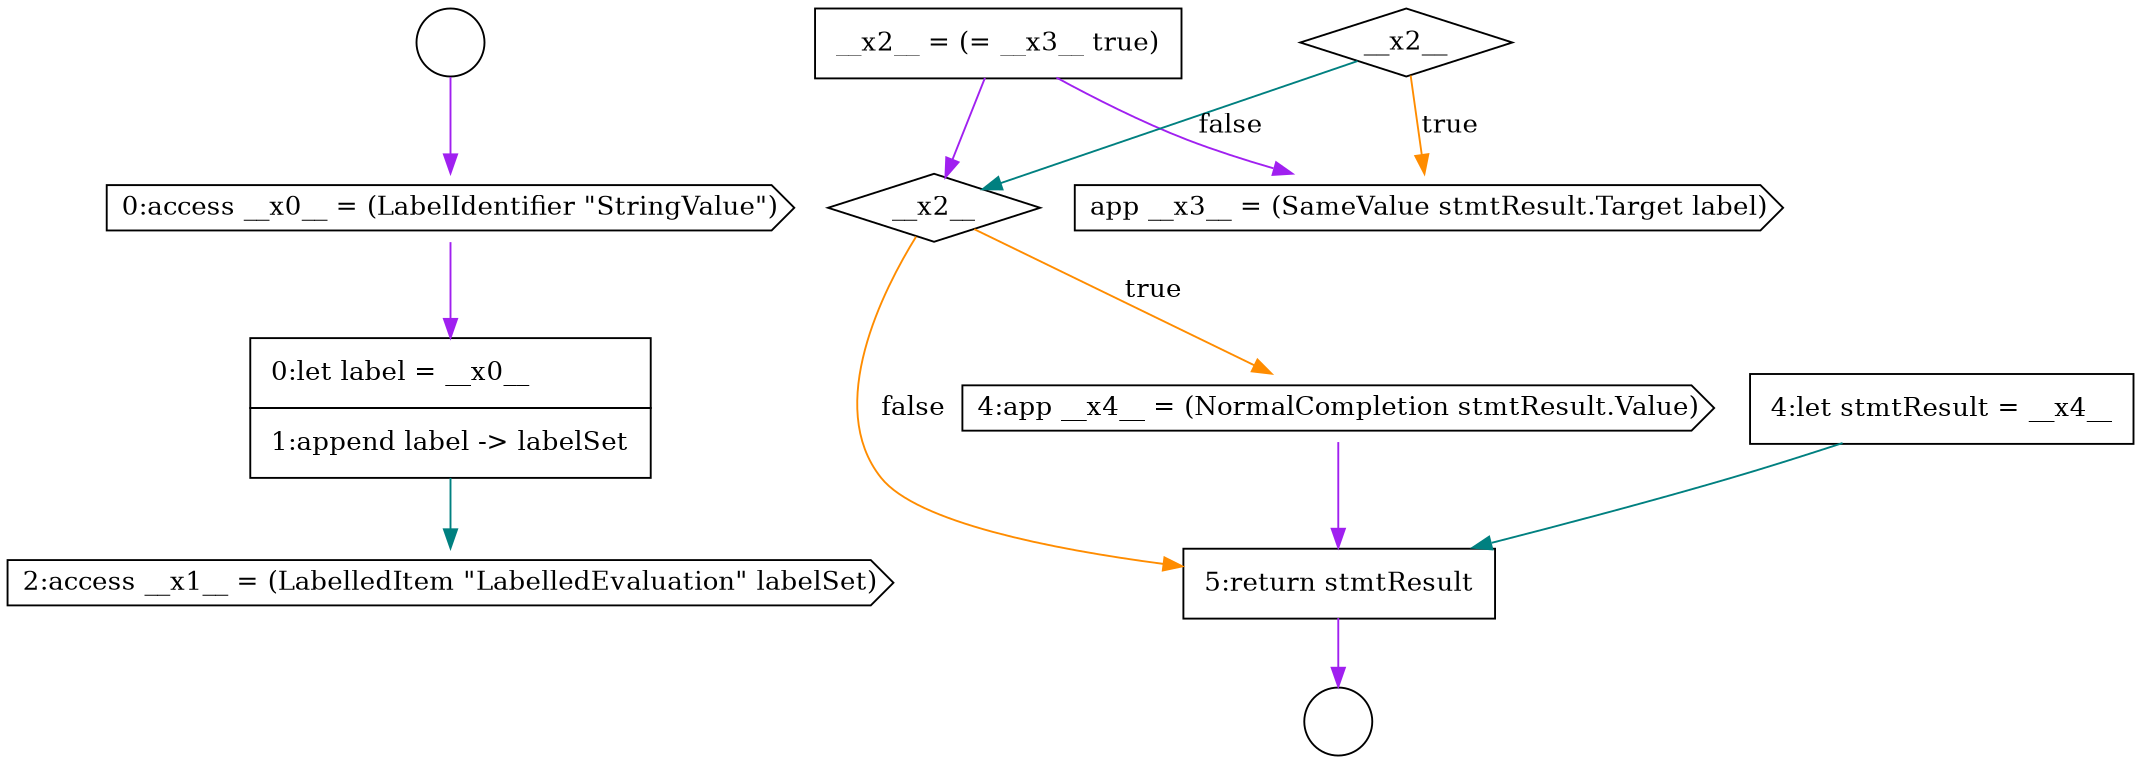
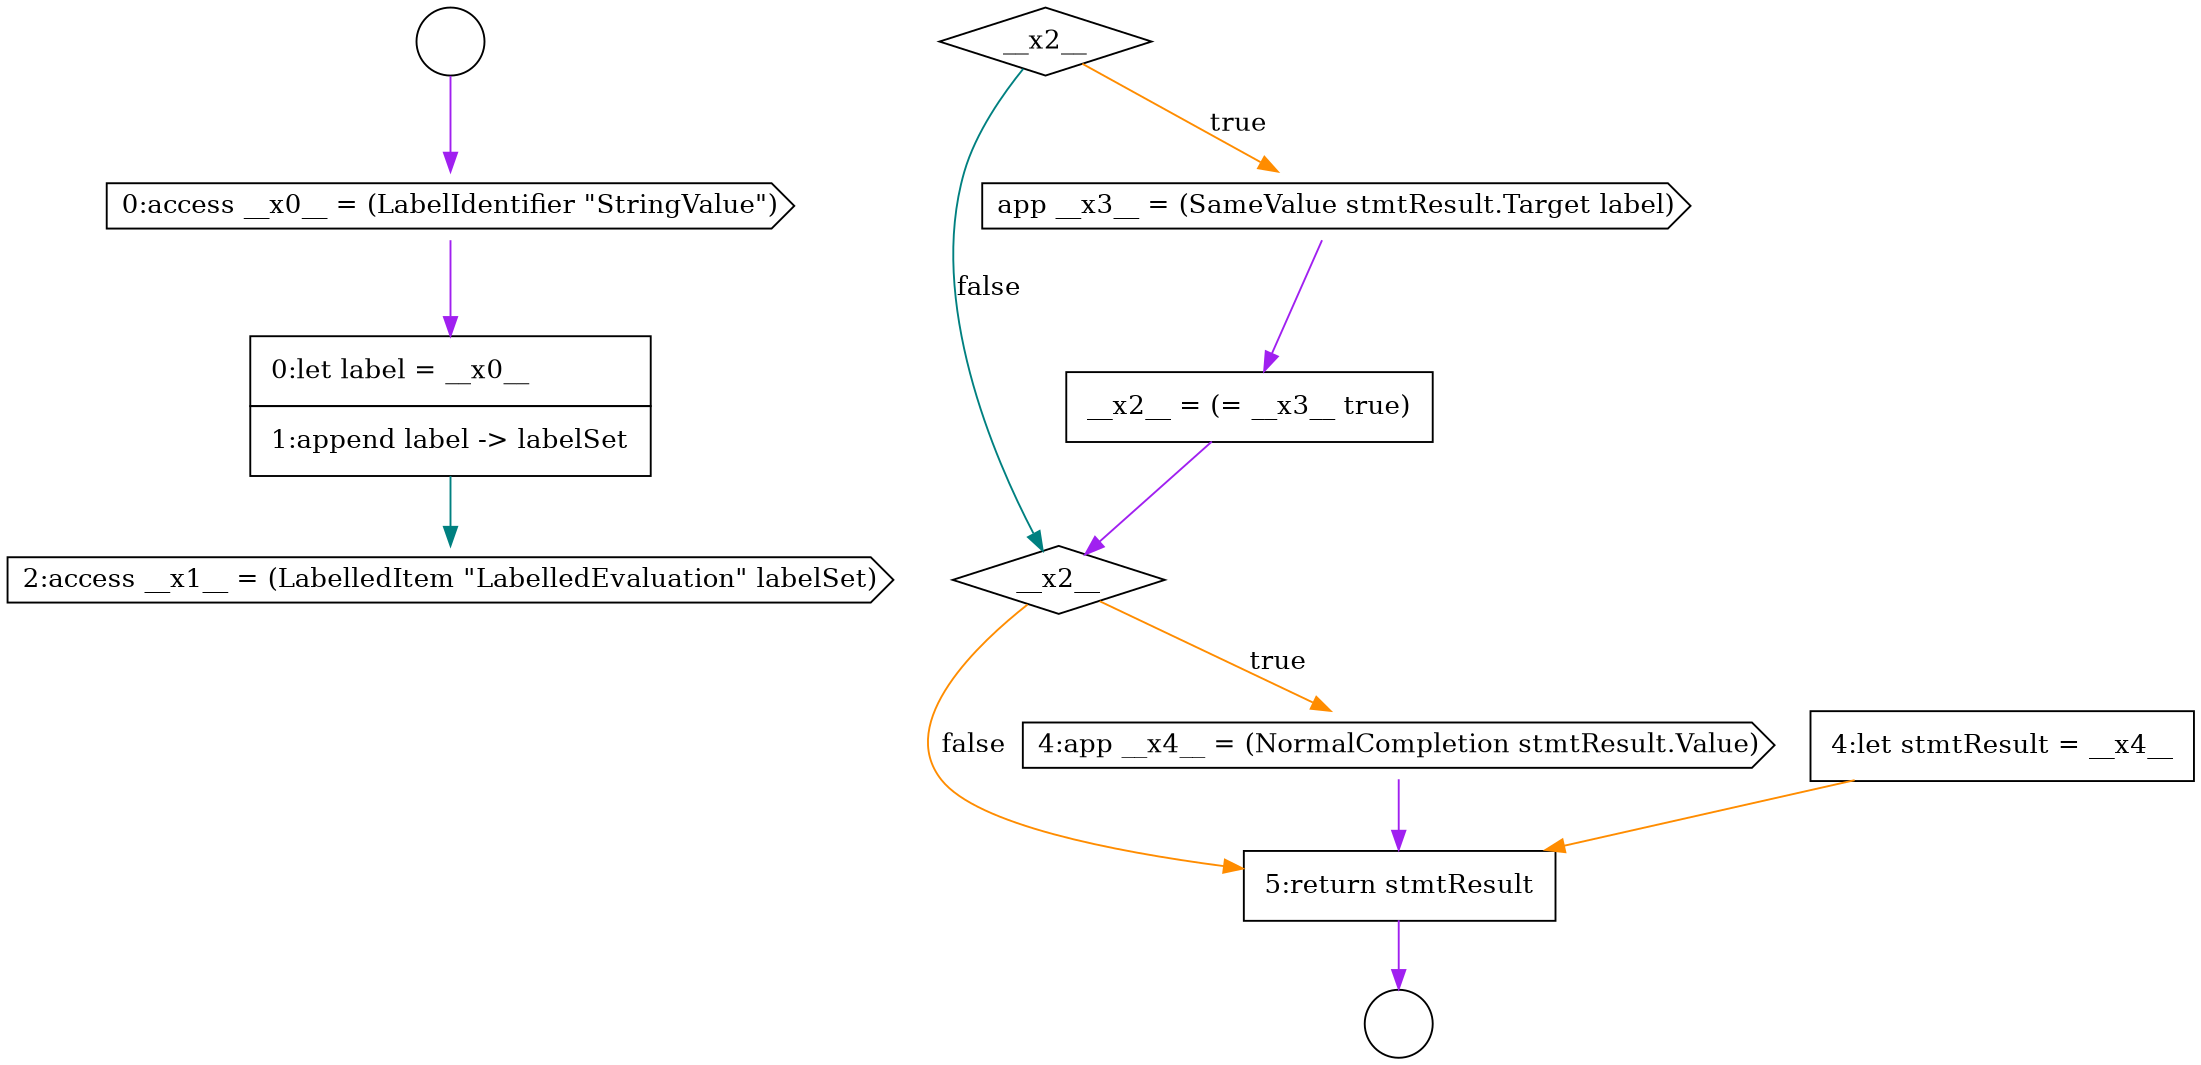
(1179, 136) -> (1297, 297)
(1668, 496) -> (1709, 813)
